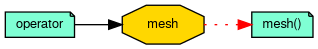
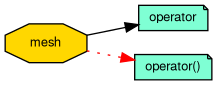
(92, 25) -> (106, 31)
(282, 25) -> (173, 67)
